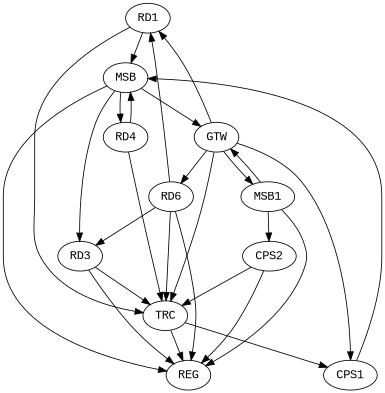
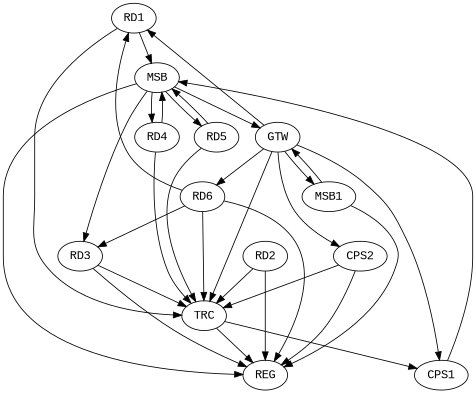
none -> (217, 137)
(268, 222) -> (291, 206)
none -> (265, 256)
